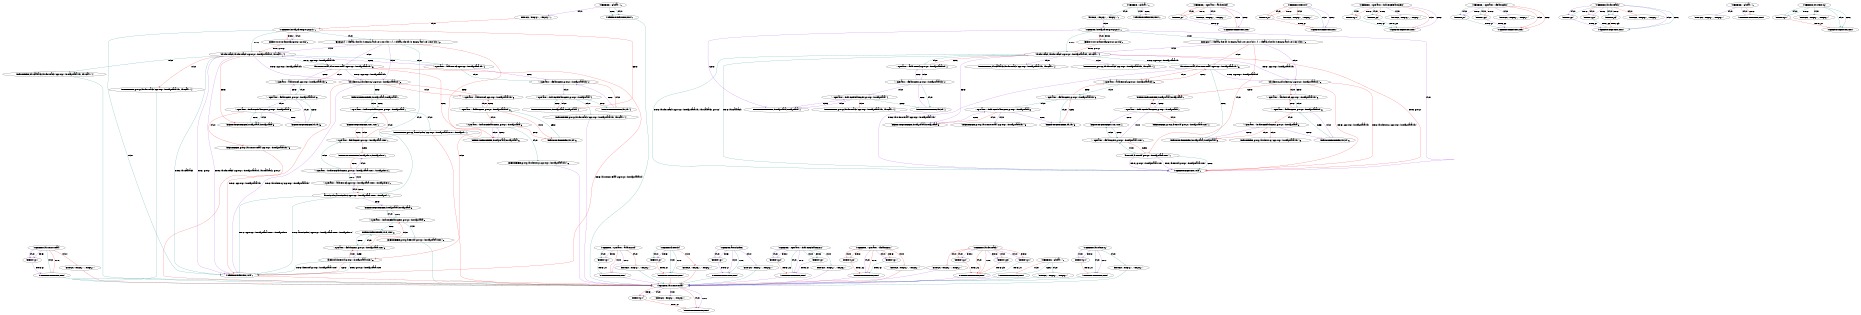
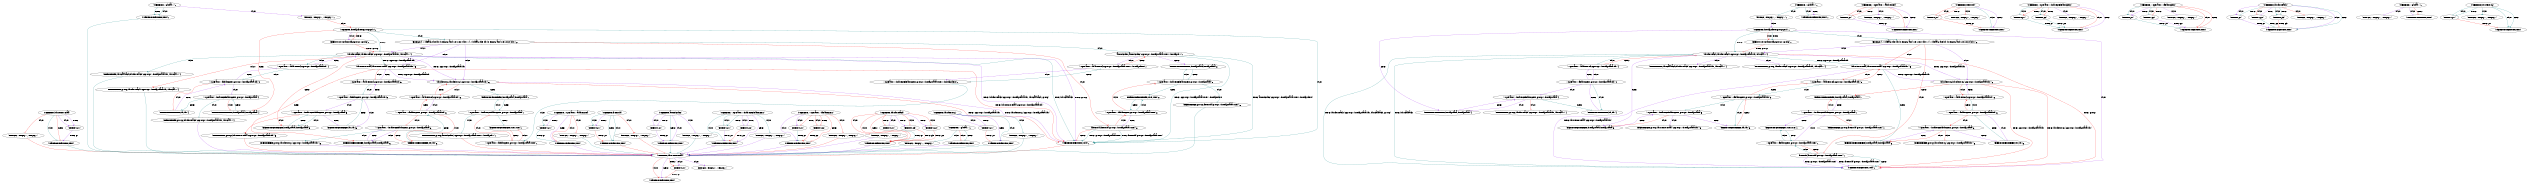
(362, 156) -> none
